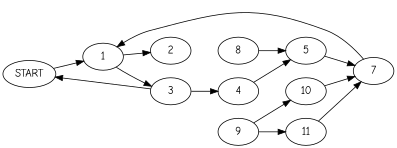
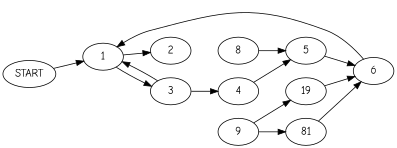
(374, 71) -> (374, 71)
(107, 83) -> (144, 73)
(306, 91) -> (306, 91)
(306, 132) -> (306, 132)
